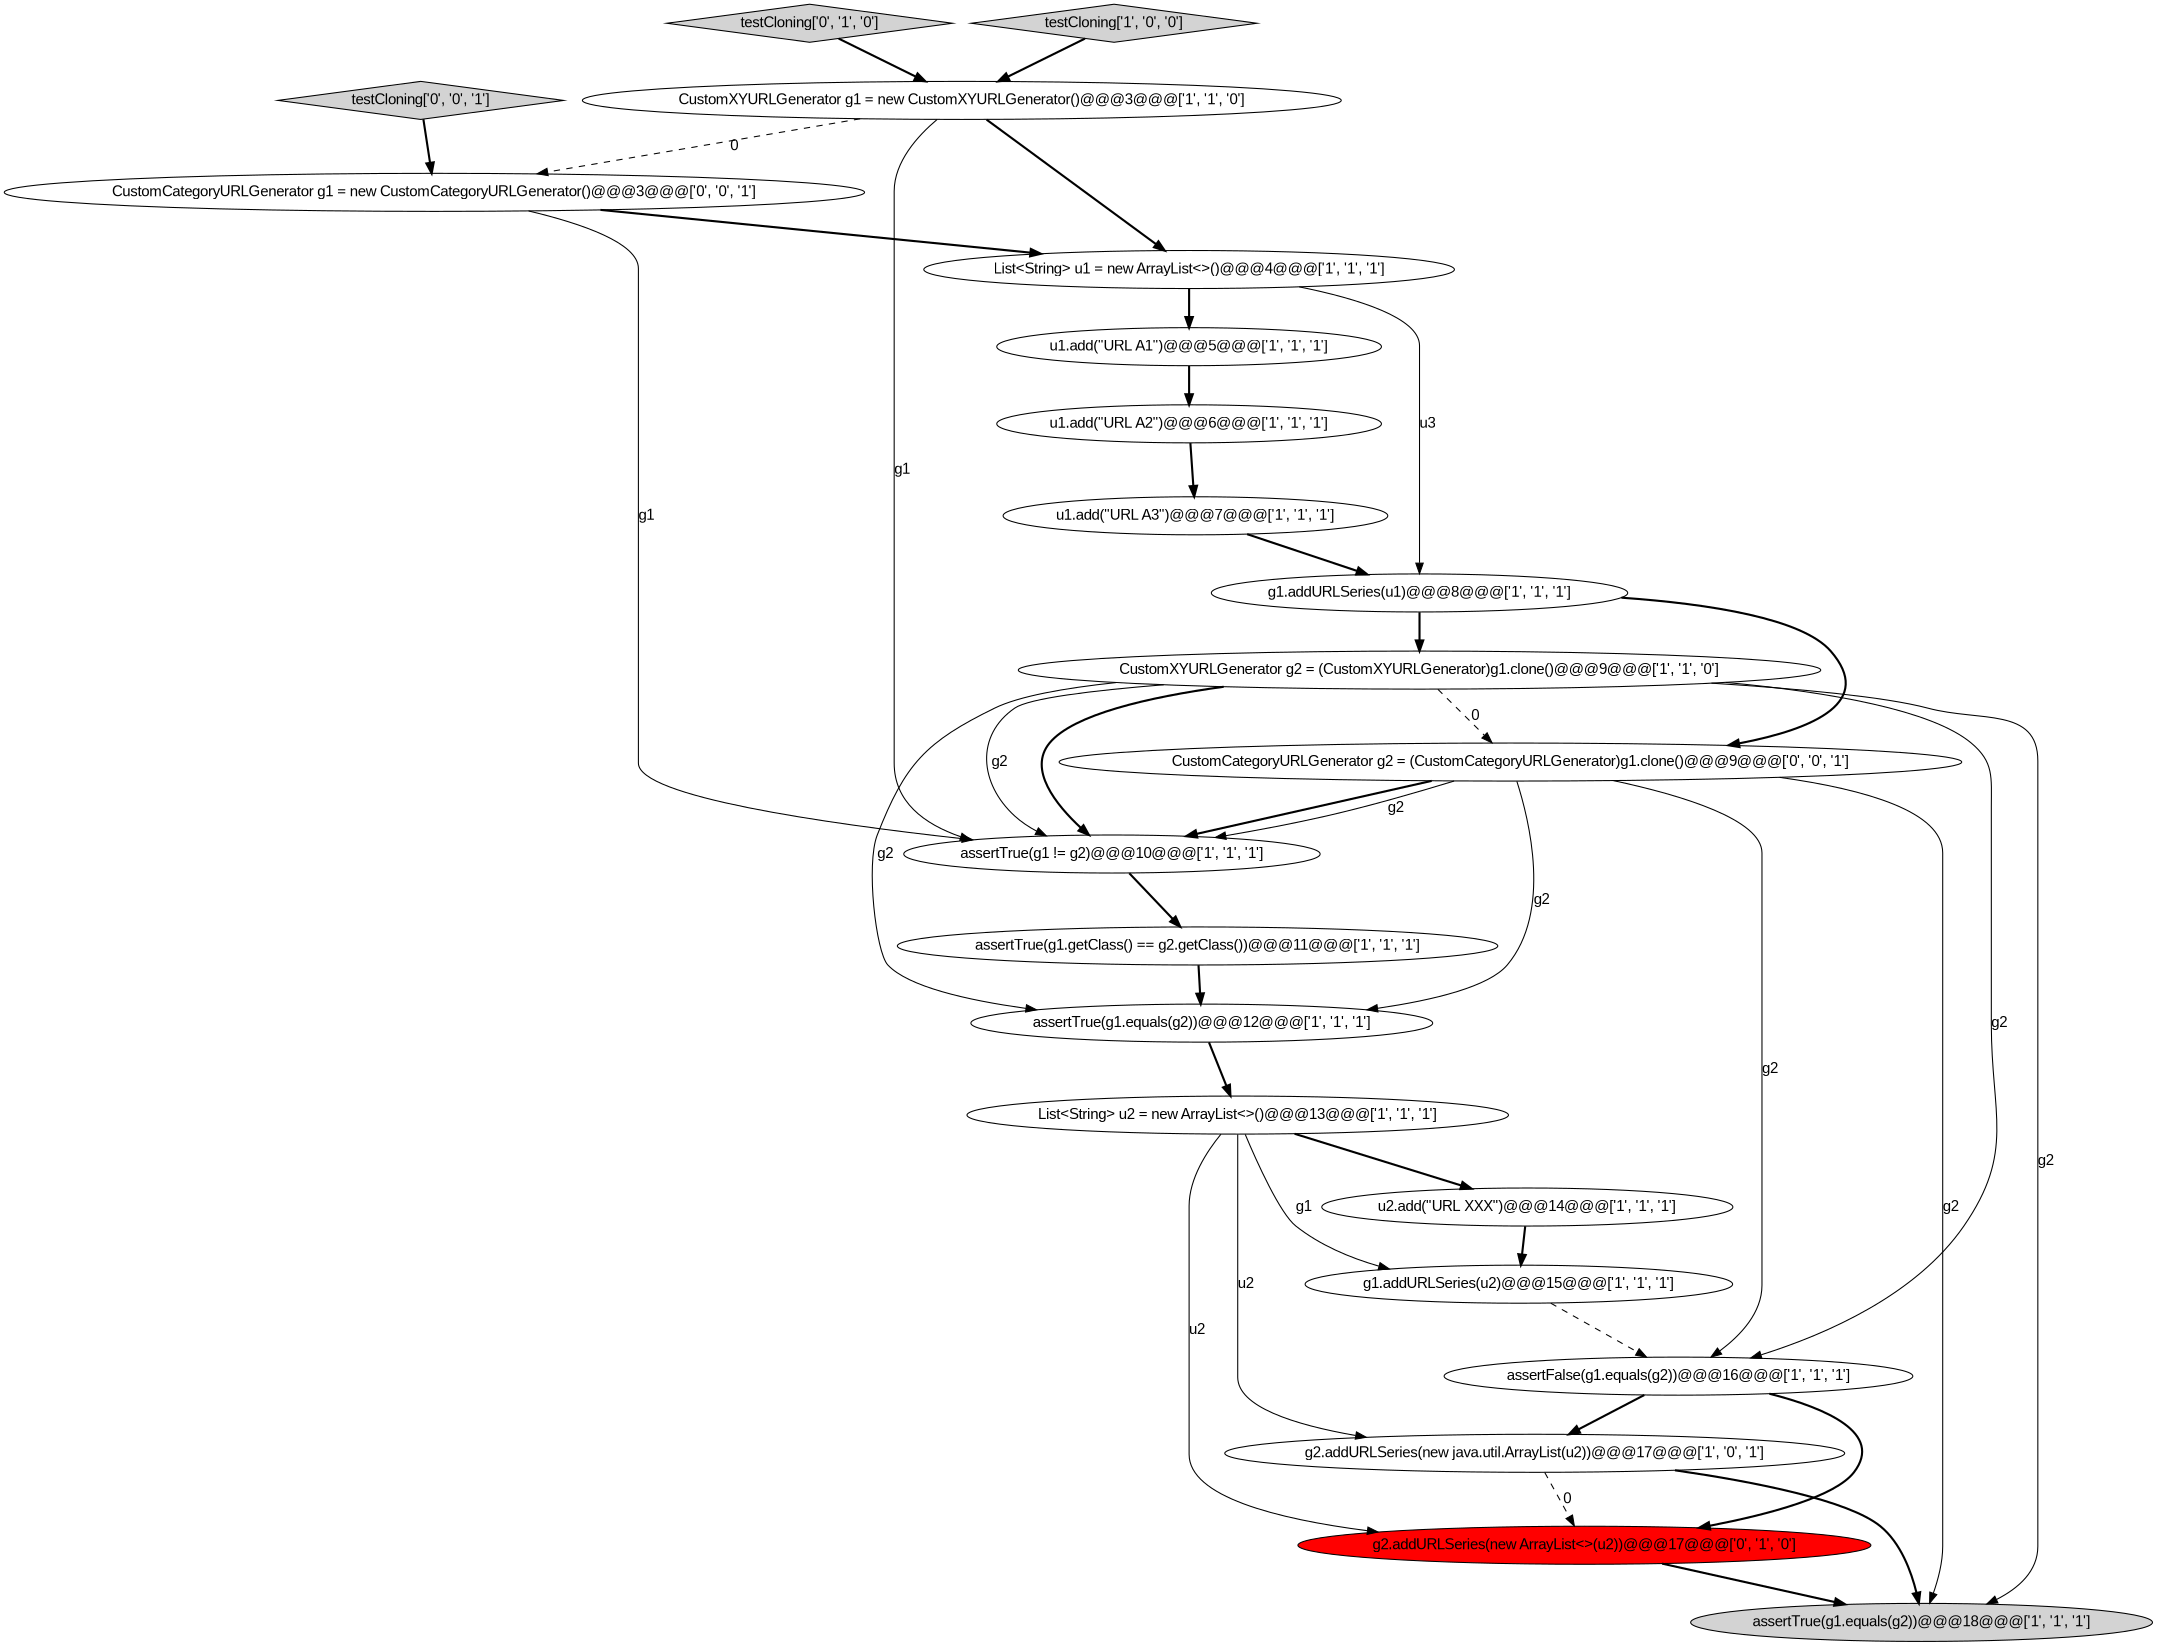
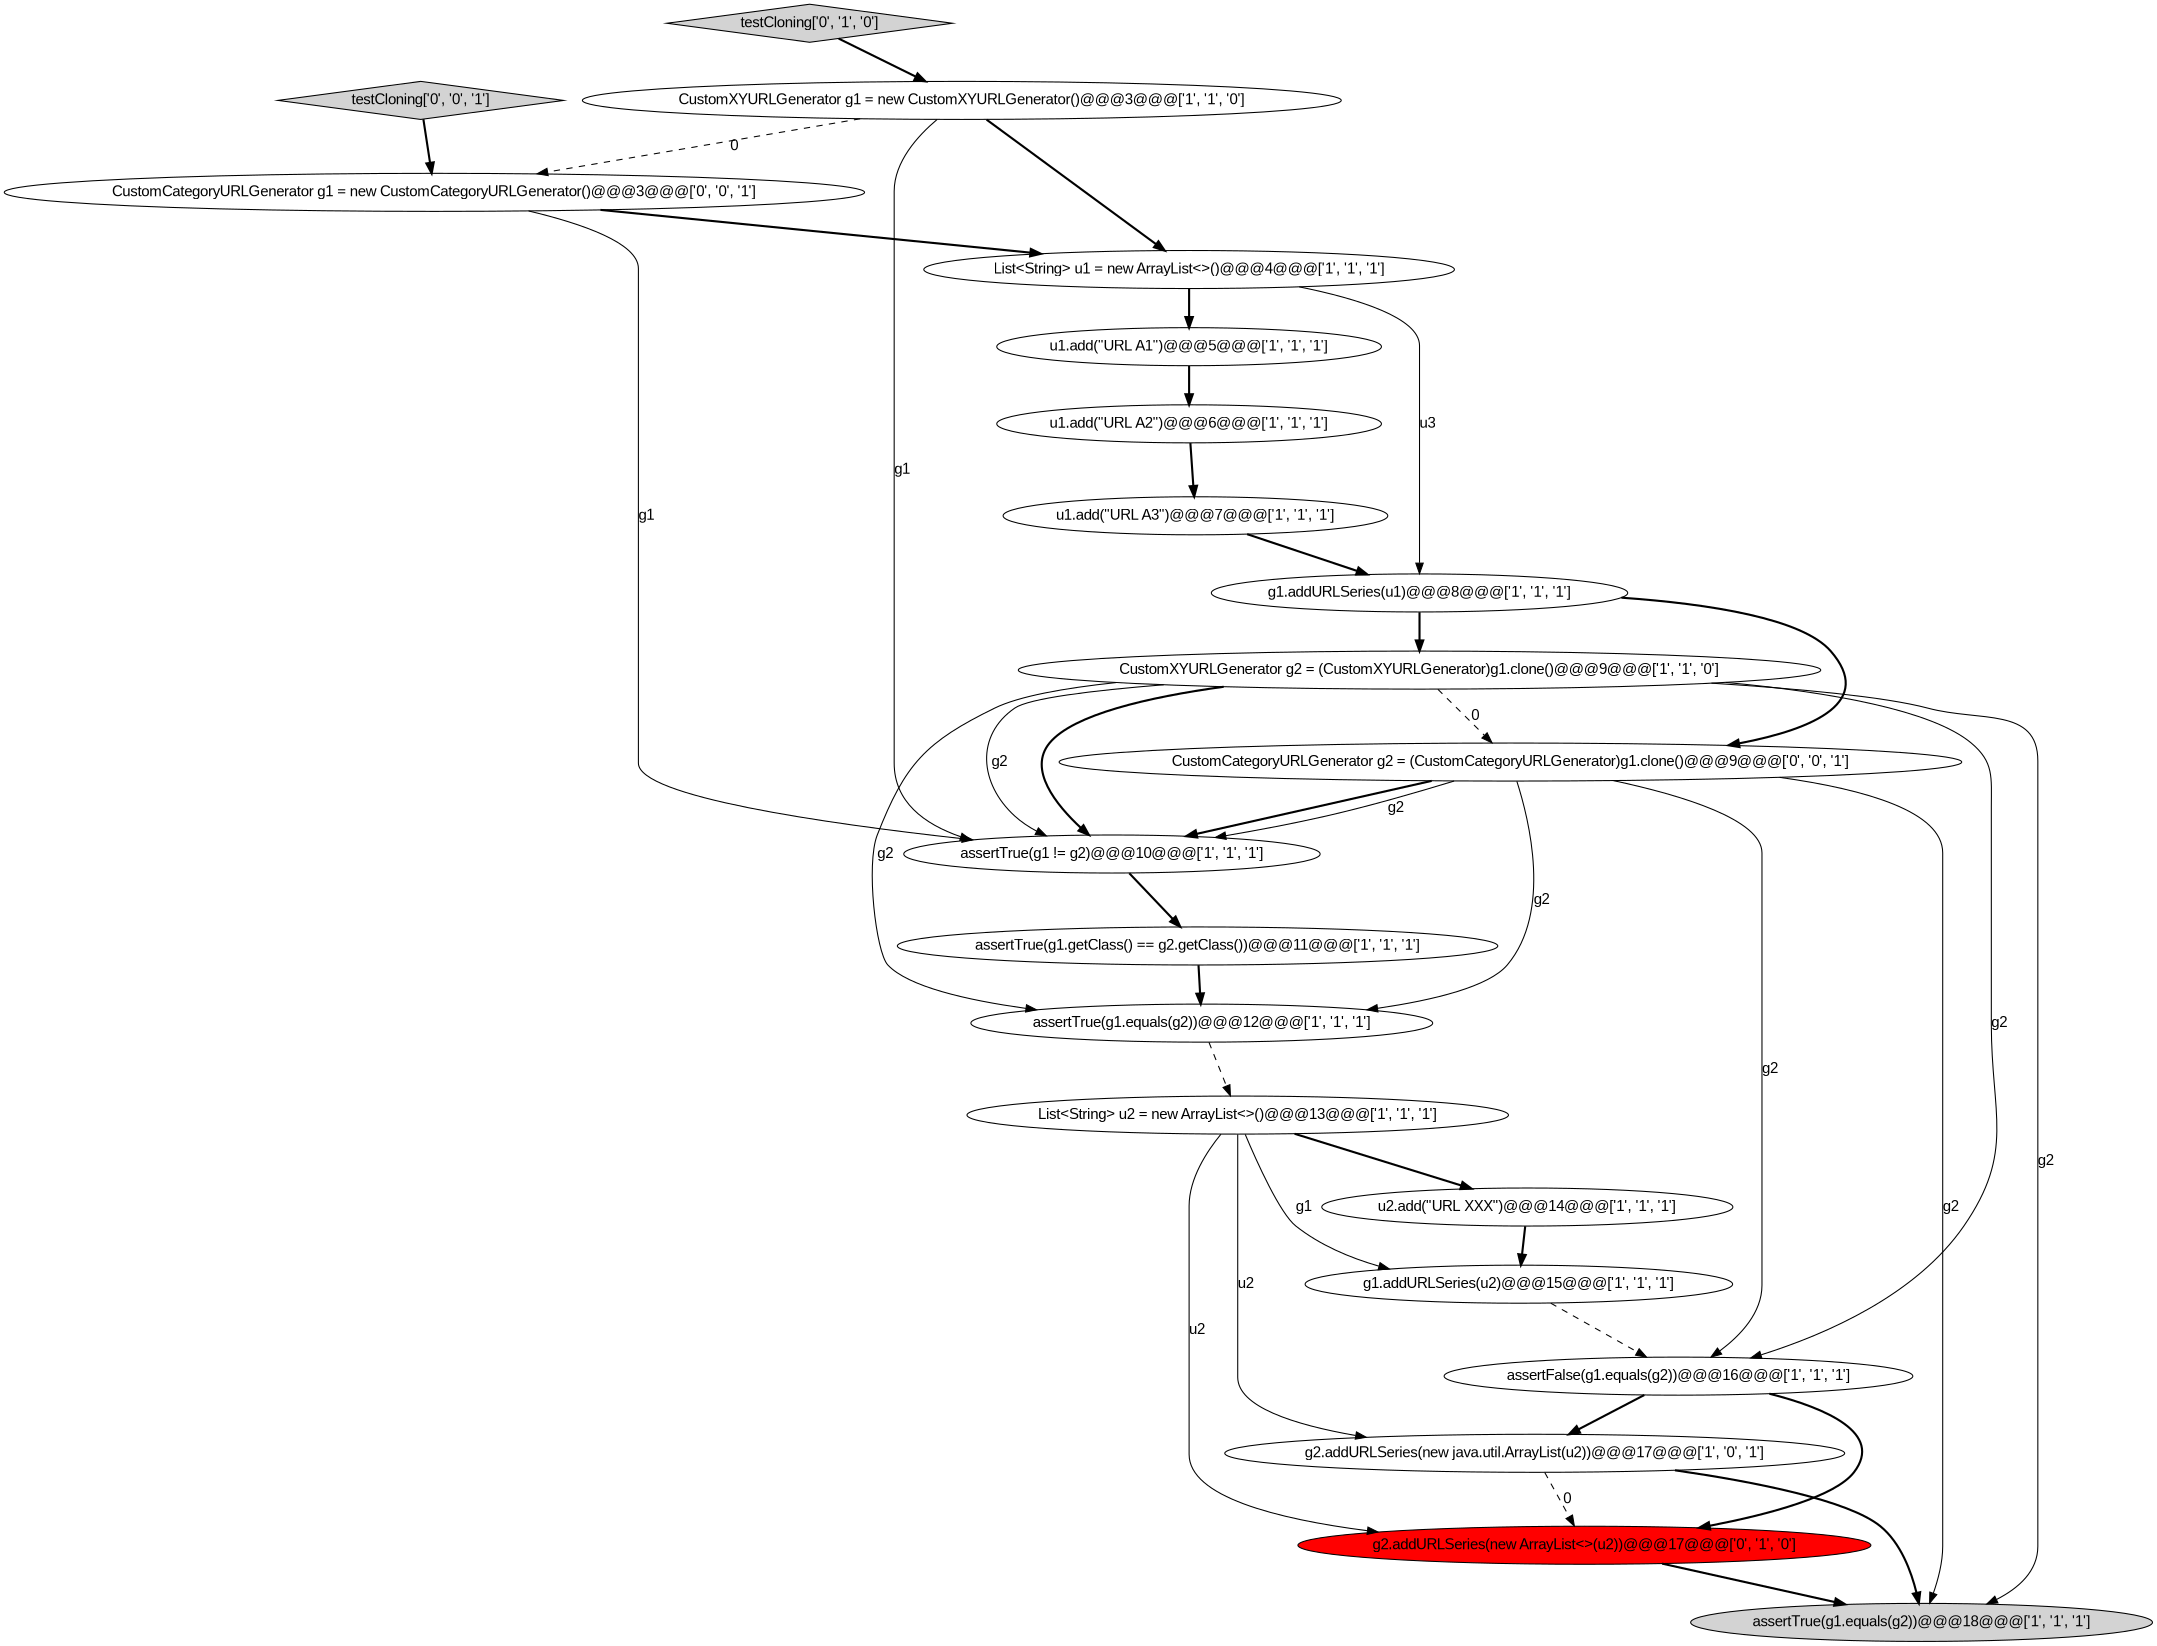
(1114, 23) -> none
(1218, 1064) -> (1218, 1064)
